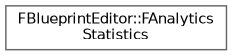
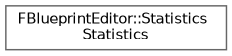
(116, 28) -> (116, 28)
